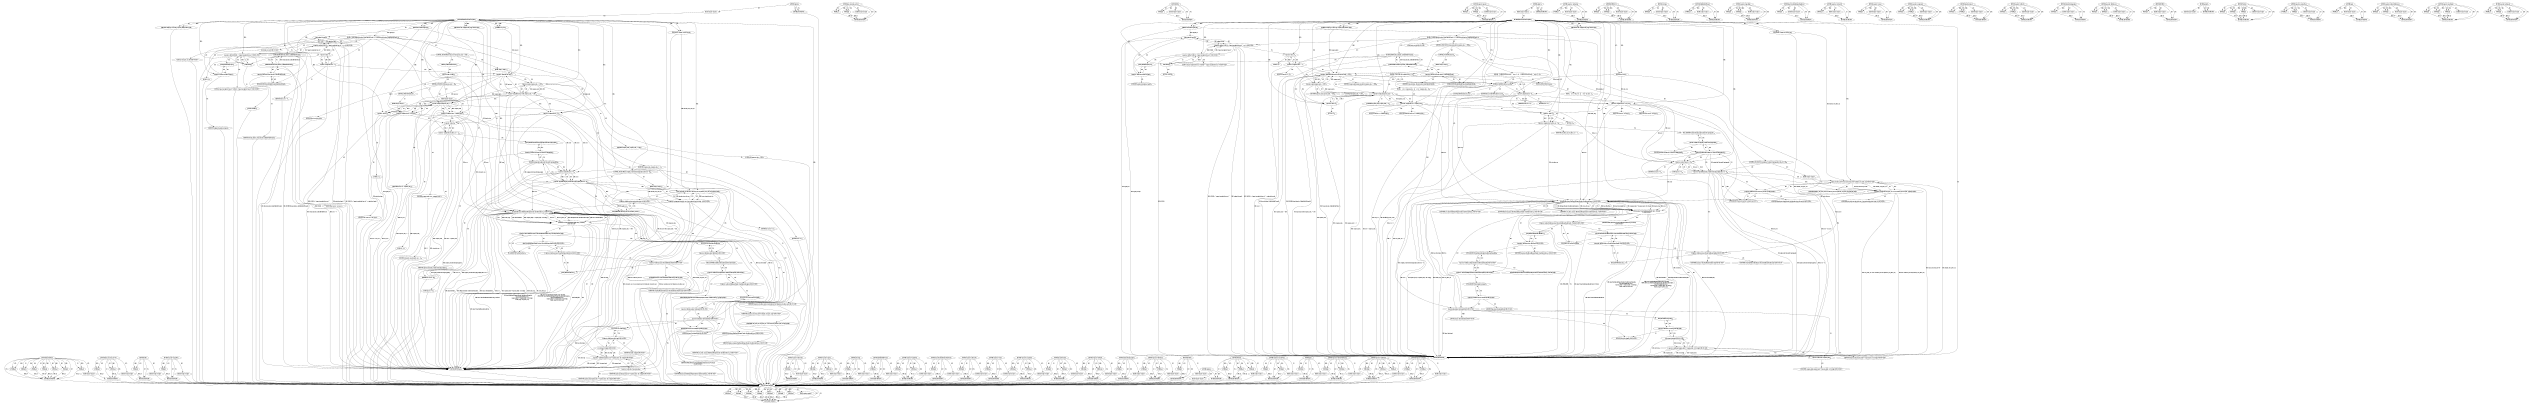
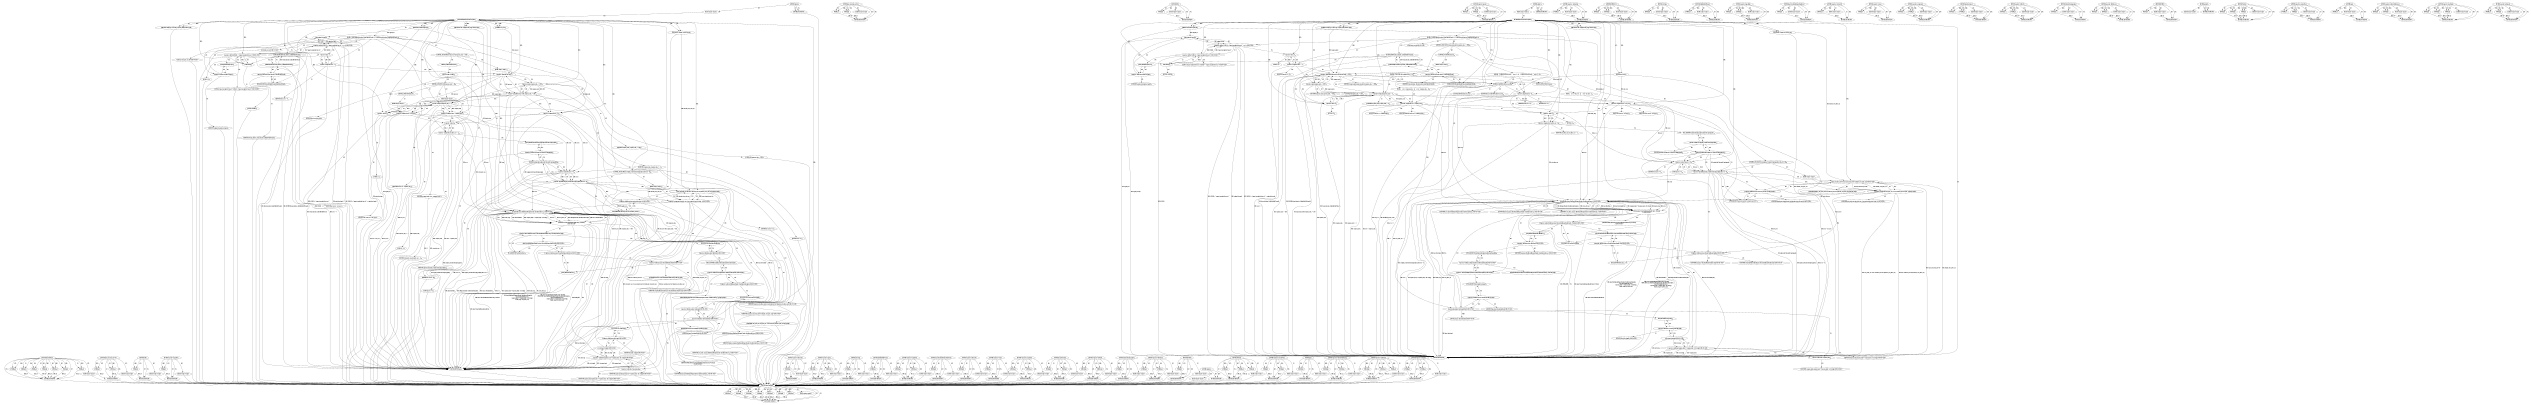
(1550, 318) -> (1471, 304)
(700, 323) -> (702, 314)
